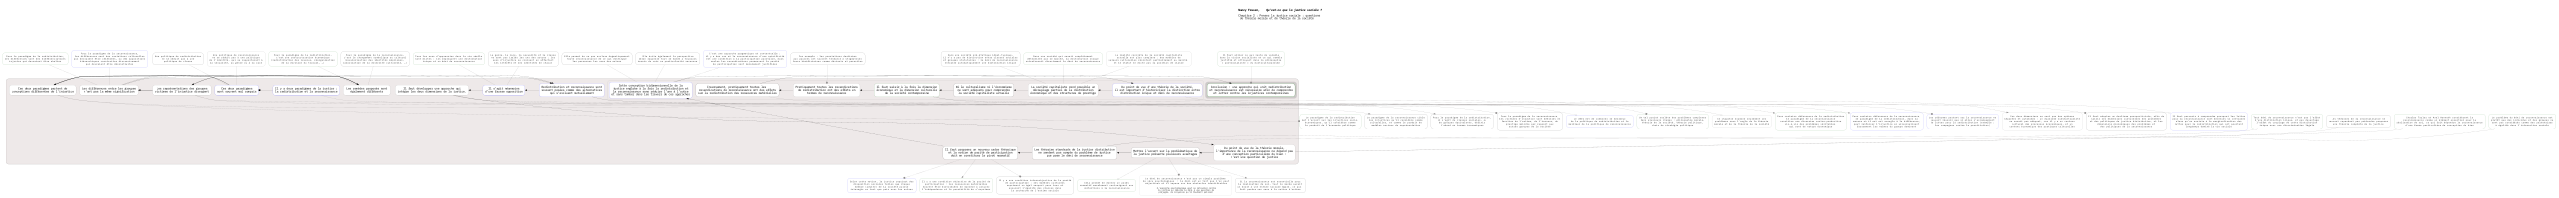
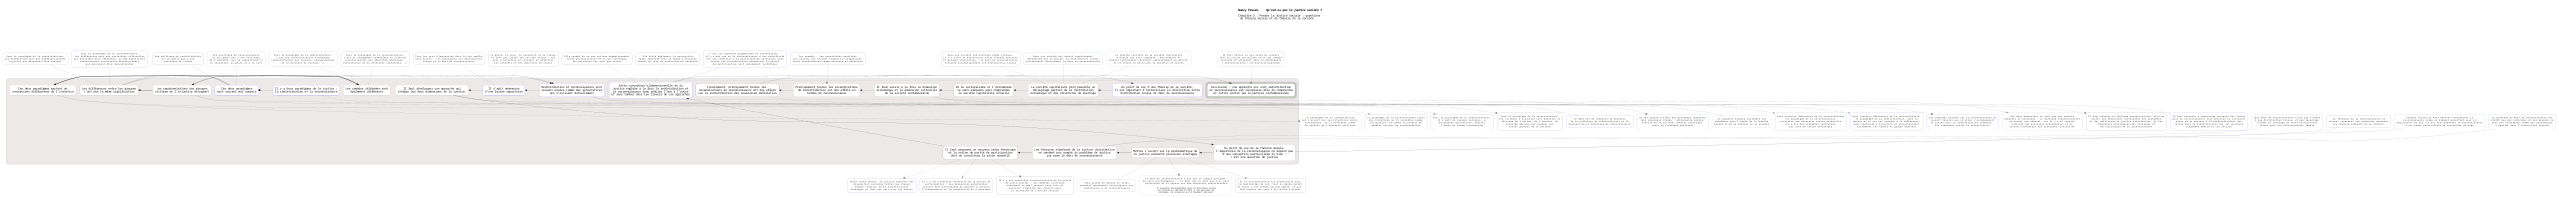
(367, 90) -> (367, 90)
